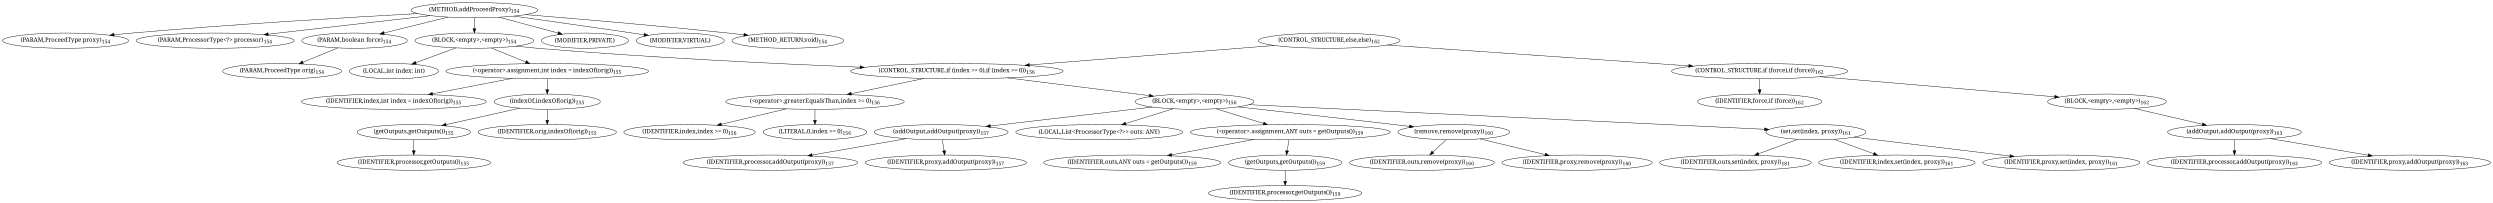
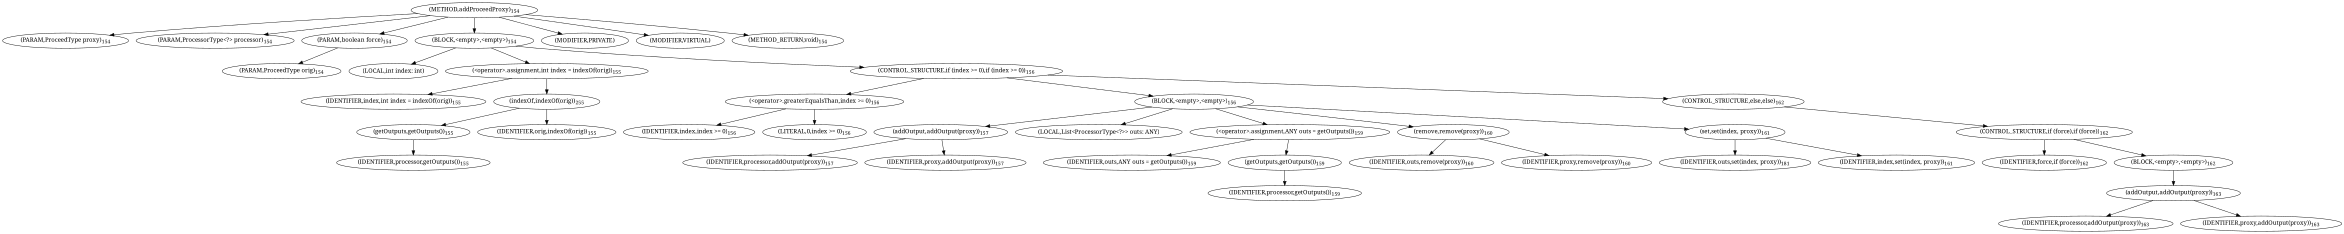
(1152, 55) -> (1356, 87)
(2061, 163) -> none
